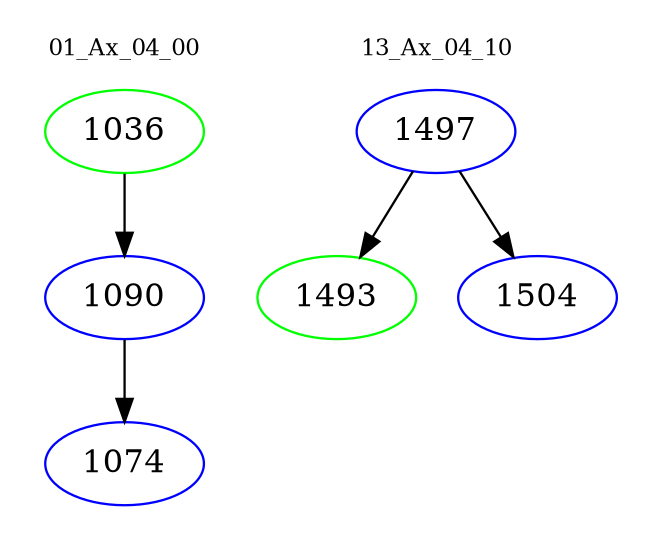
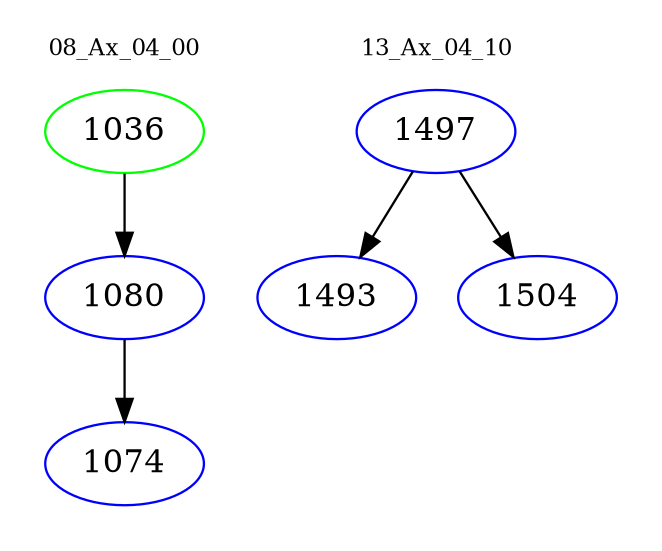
(125, 50) -> (125, 50)
(125, 298) -> (125, 298)
(337, 298) -> (337, 298)
